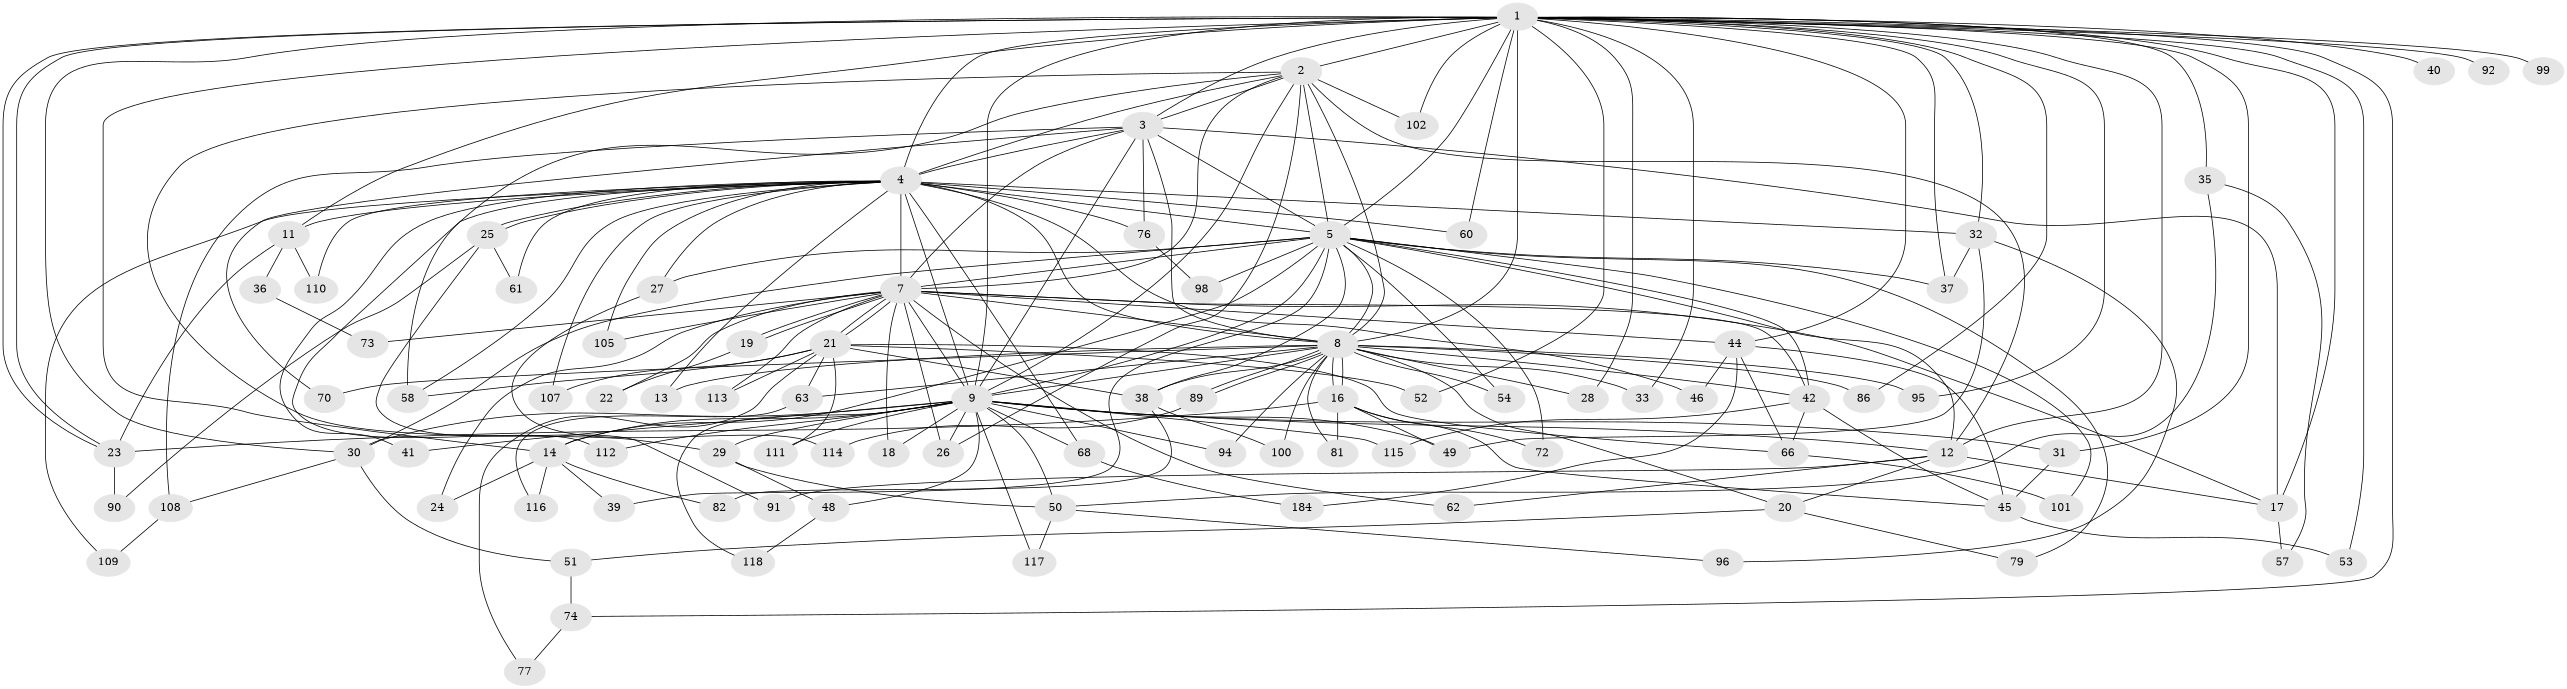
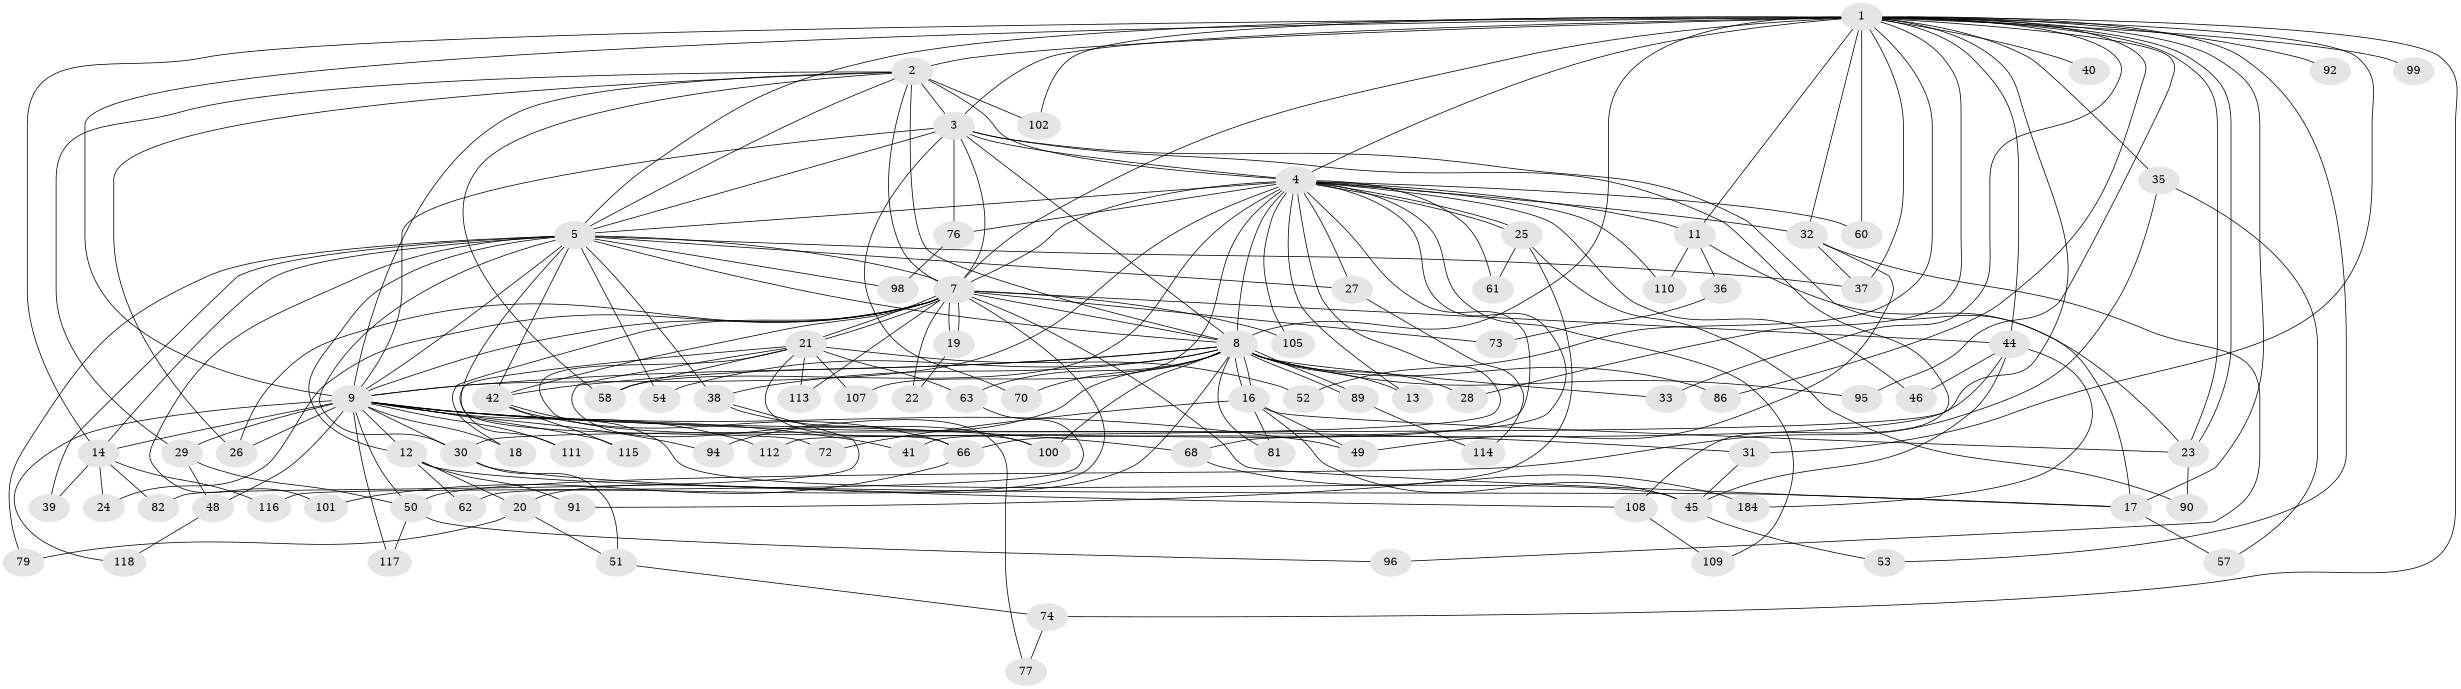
(2095, 68) -> (1382, 87)
(1773, 163) -> none
(973, 369) -> (865, 436)
